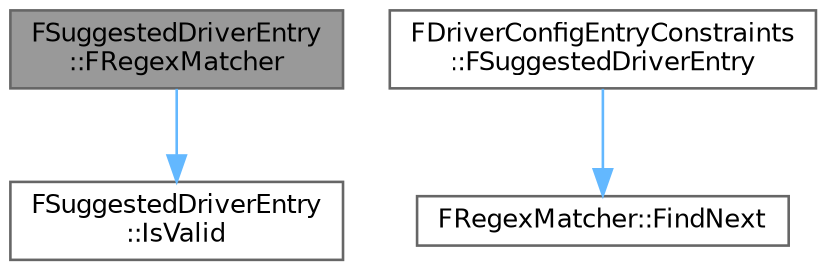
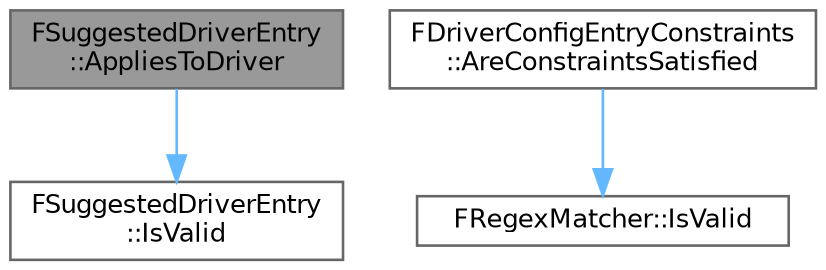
(177, 49) -> (177, 49)
(603, 49) -> (603, 49)
(603, 221) -> (603, 221)
